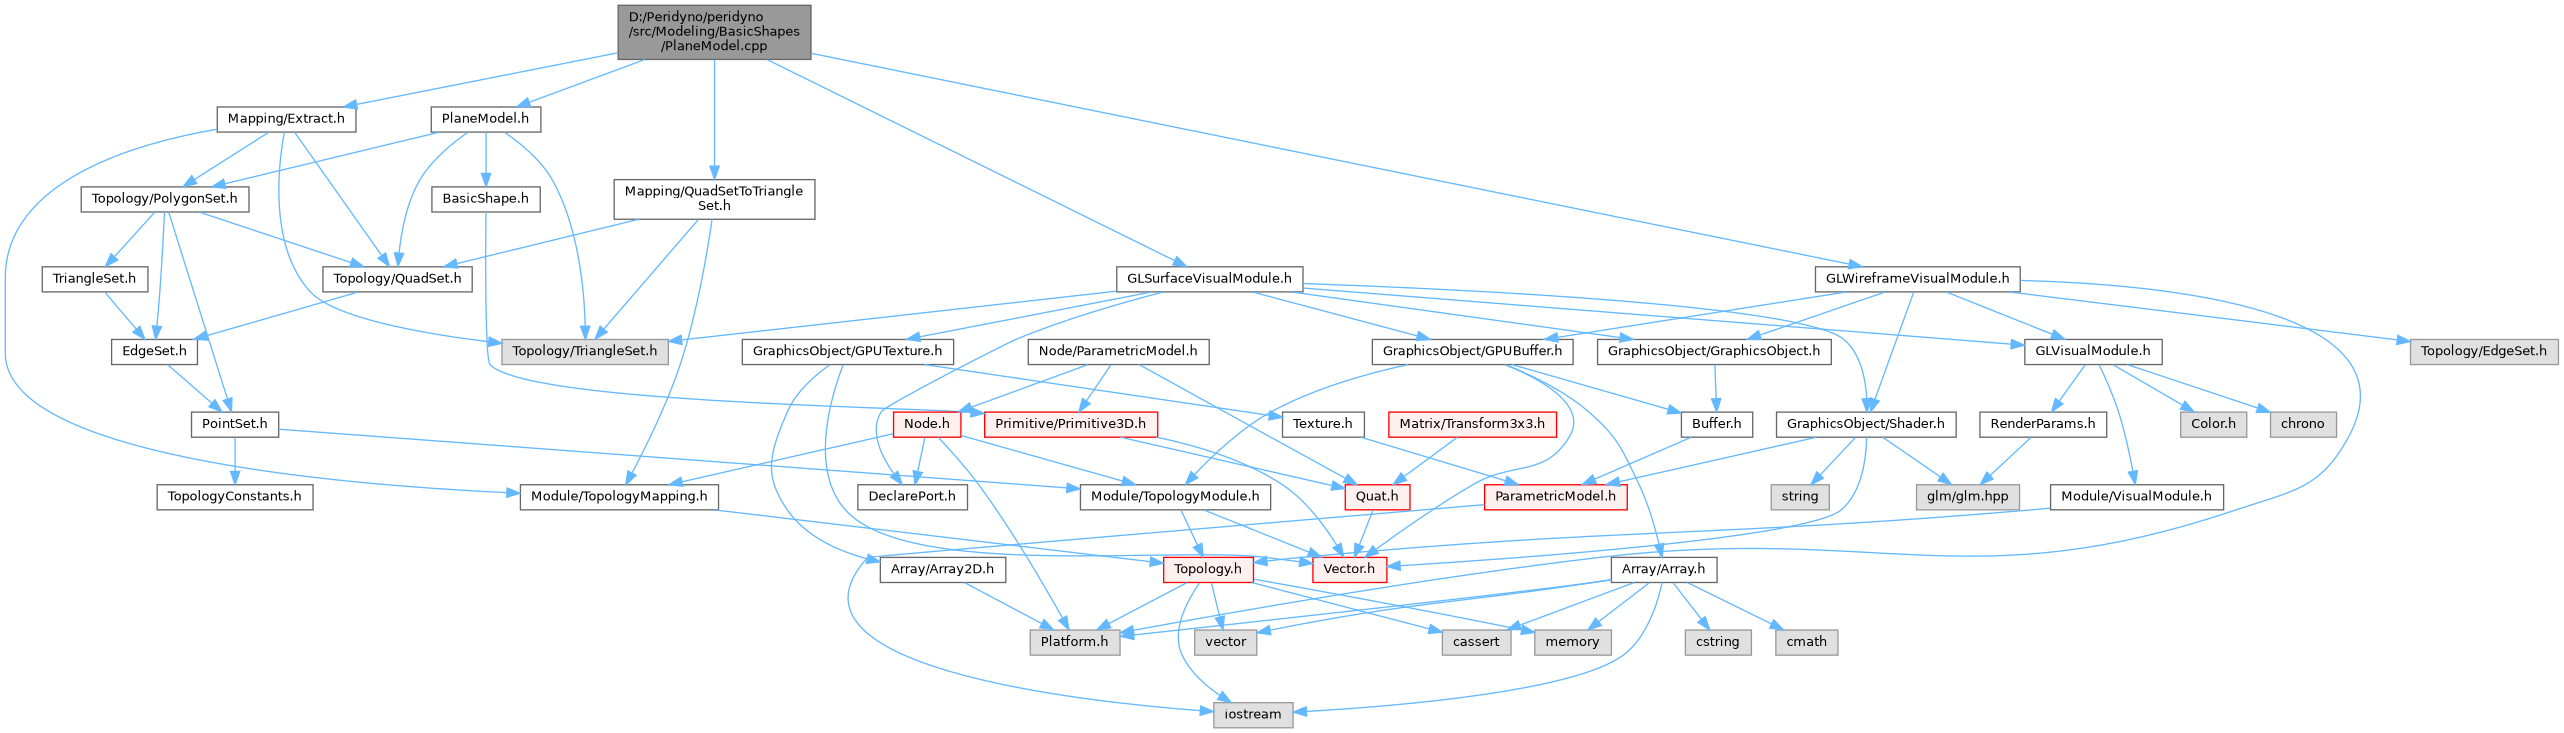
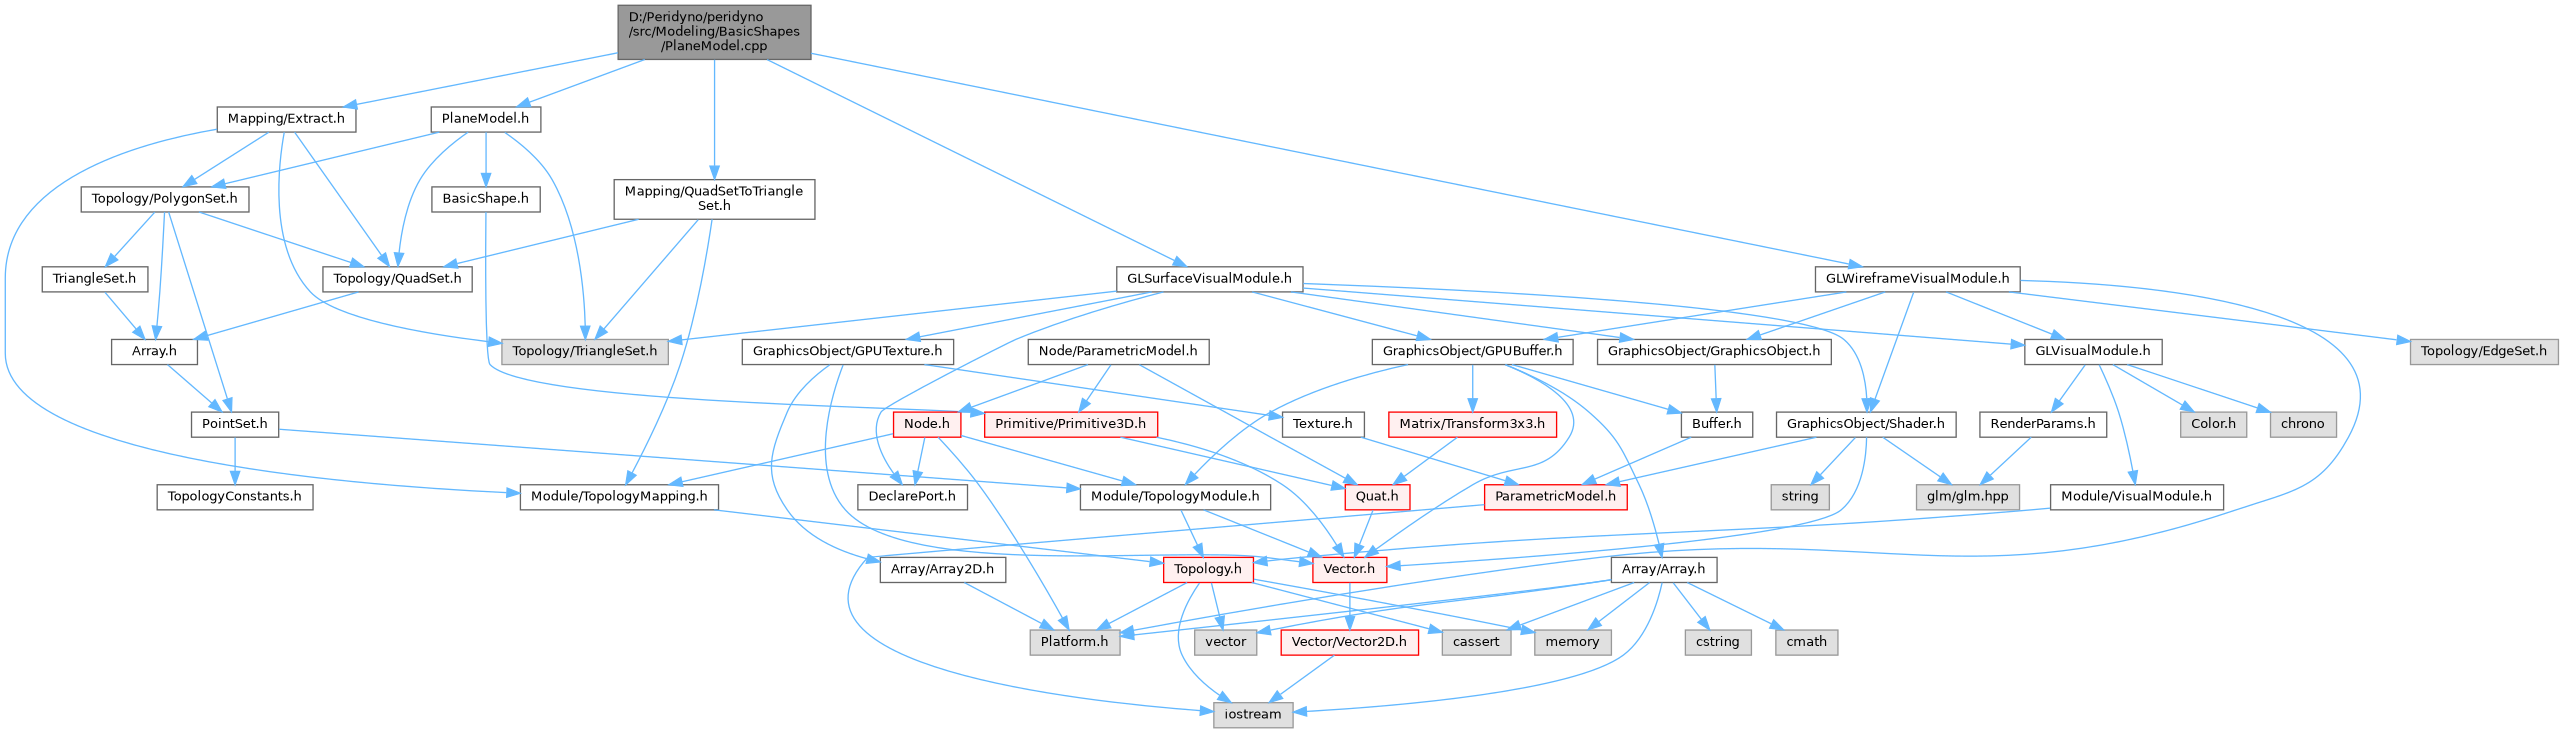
(155, 352) -> (155, 352)
none -> (1473, 382)
none -> (1350, 643)
